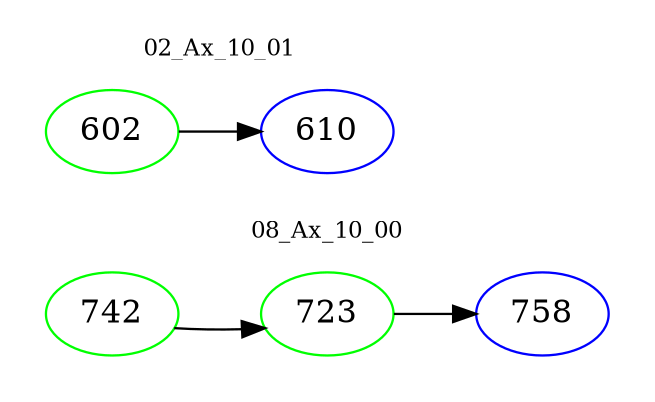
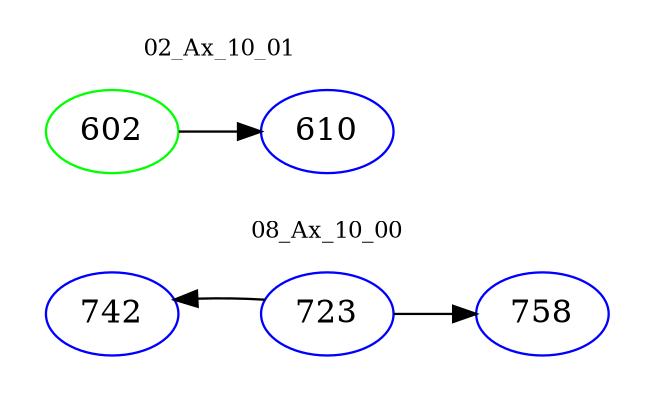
(112, 314) -> (112, 314)
(327, 314) -> (327, 314)
(208, 329) -> (231, 298)
